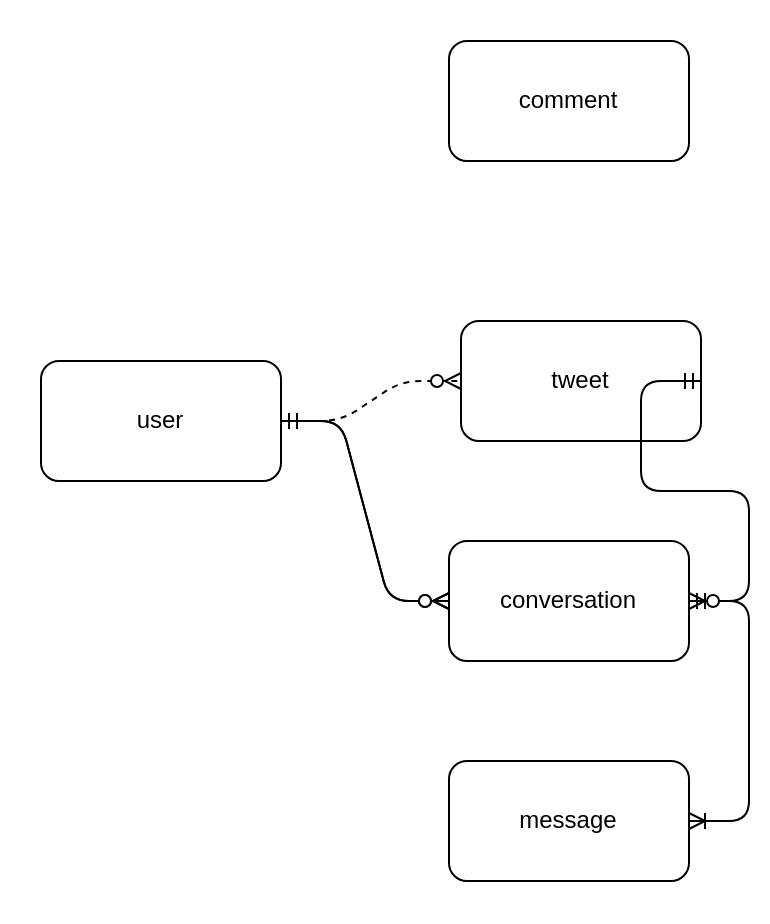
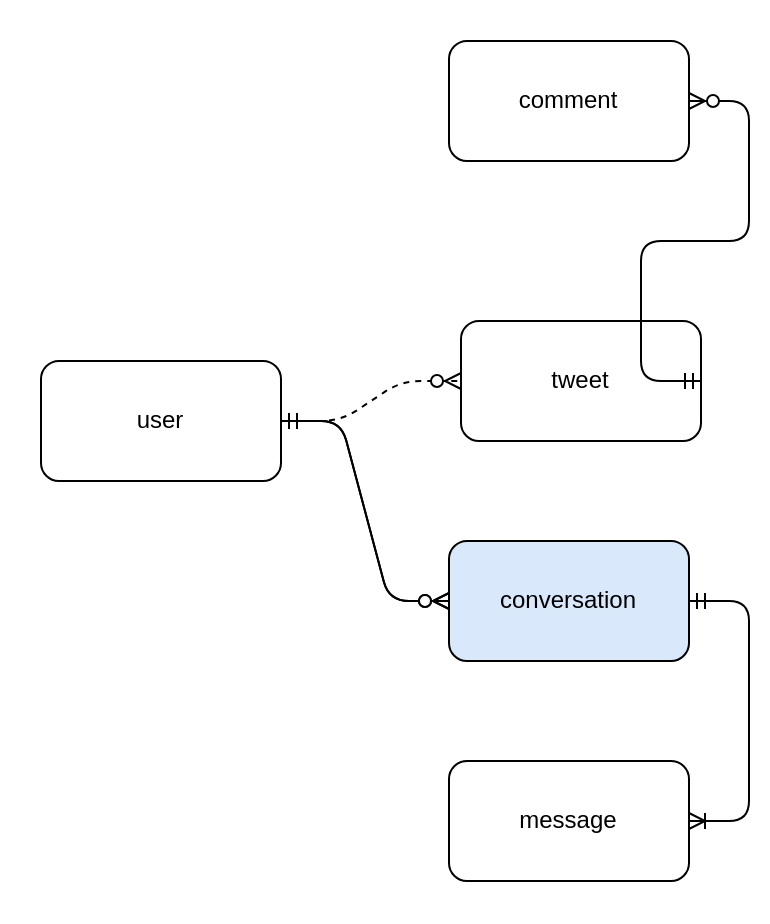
(692, 491) -> (716, 241)
(569, 601) -> (569, 601)
